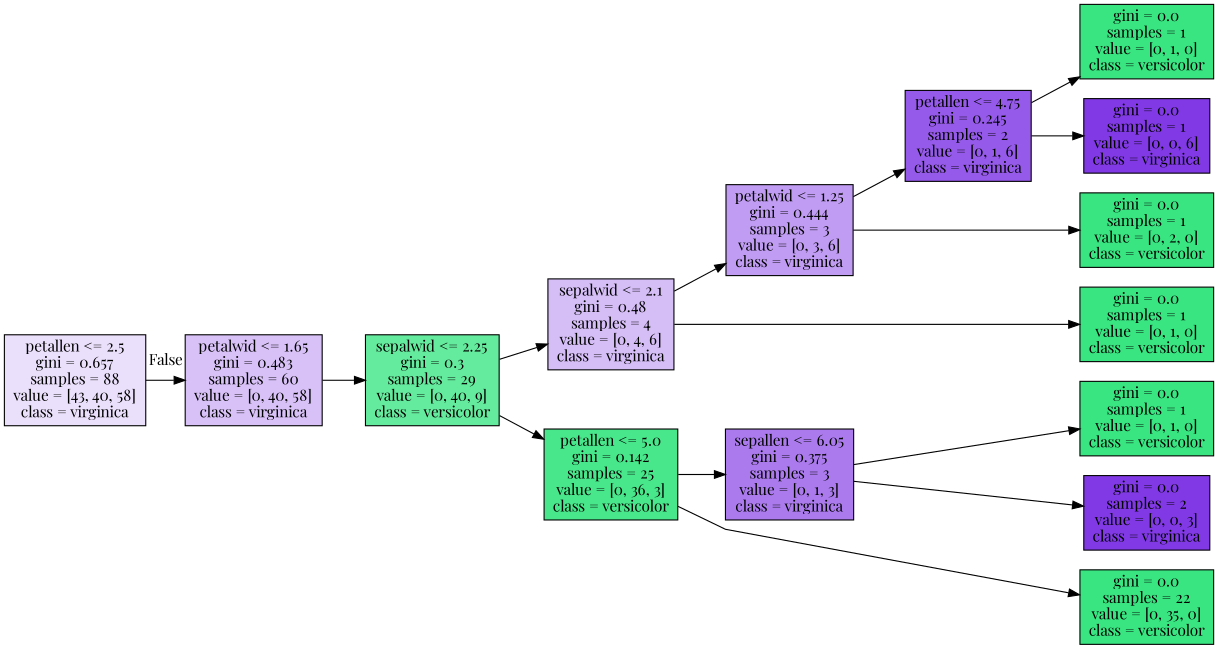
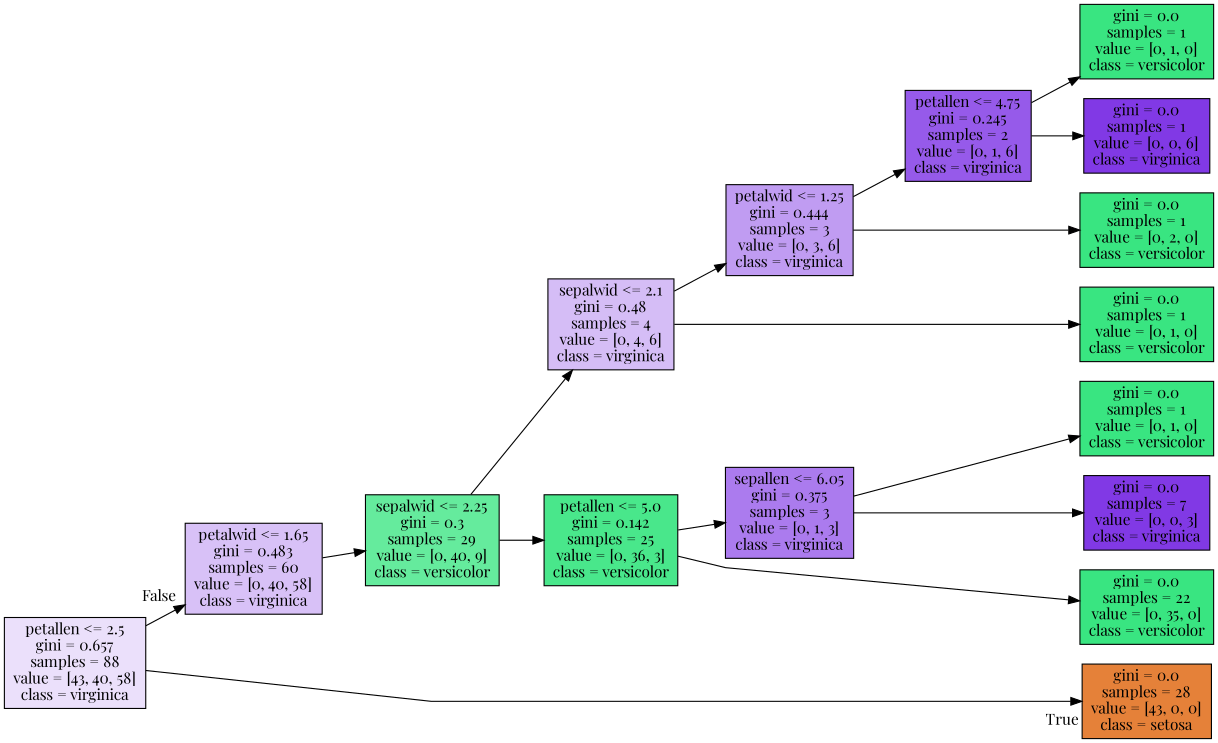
(1147, 513) -> (1147, 513)
none -> (1147, 701)
